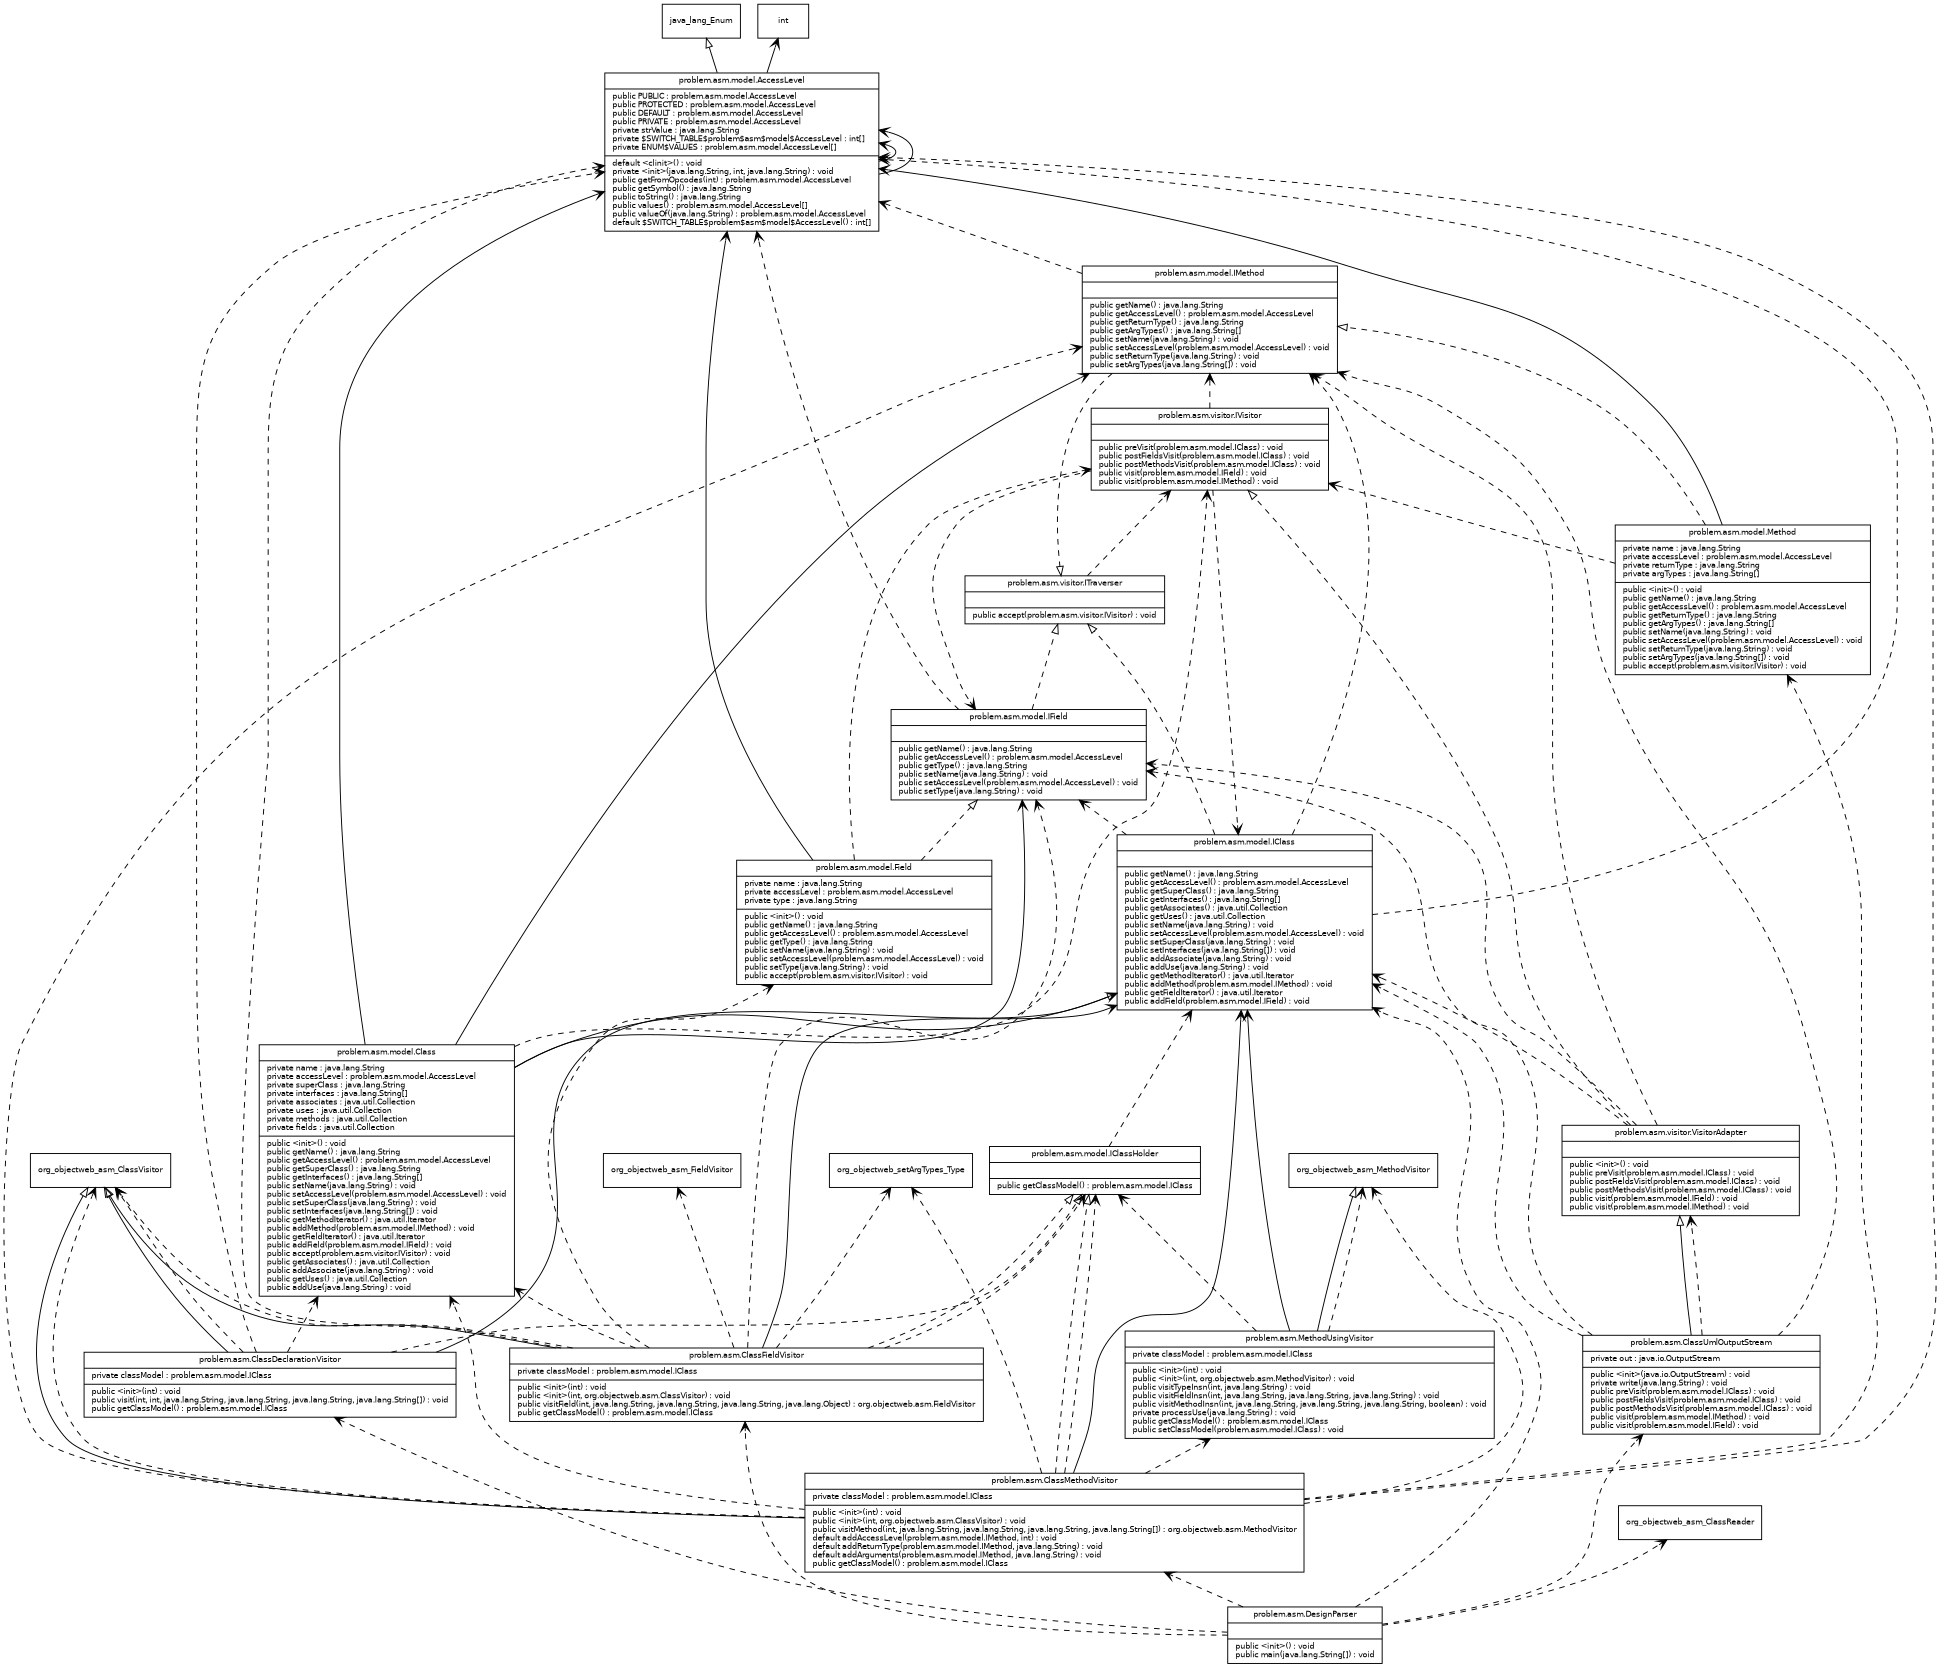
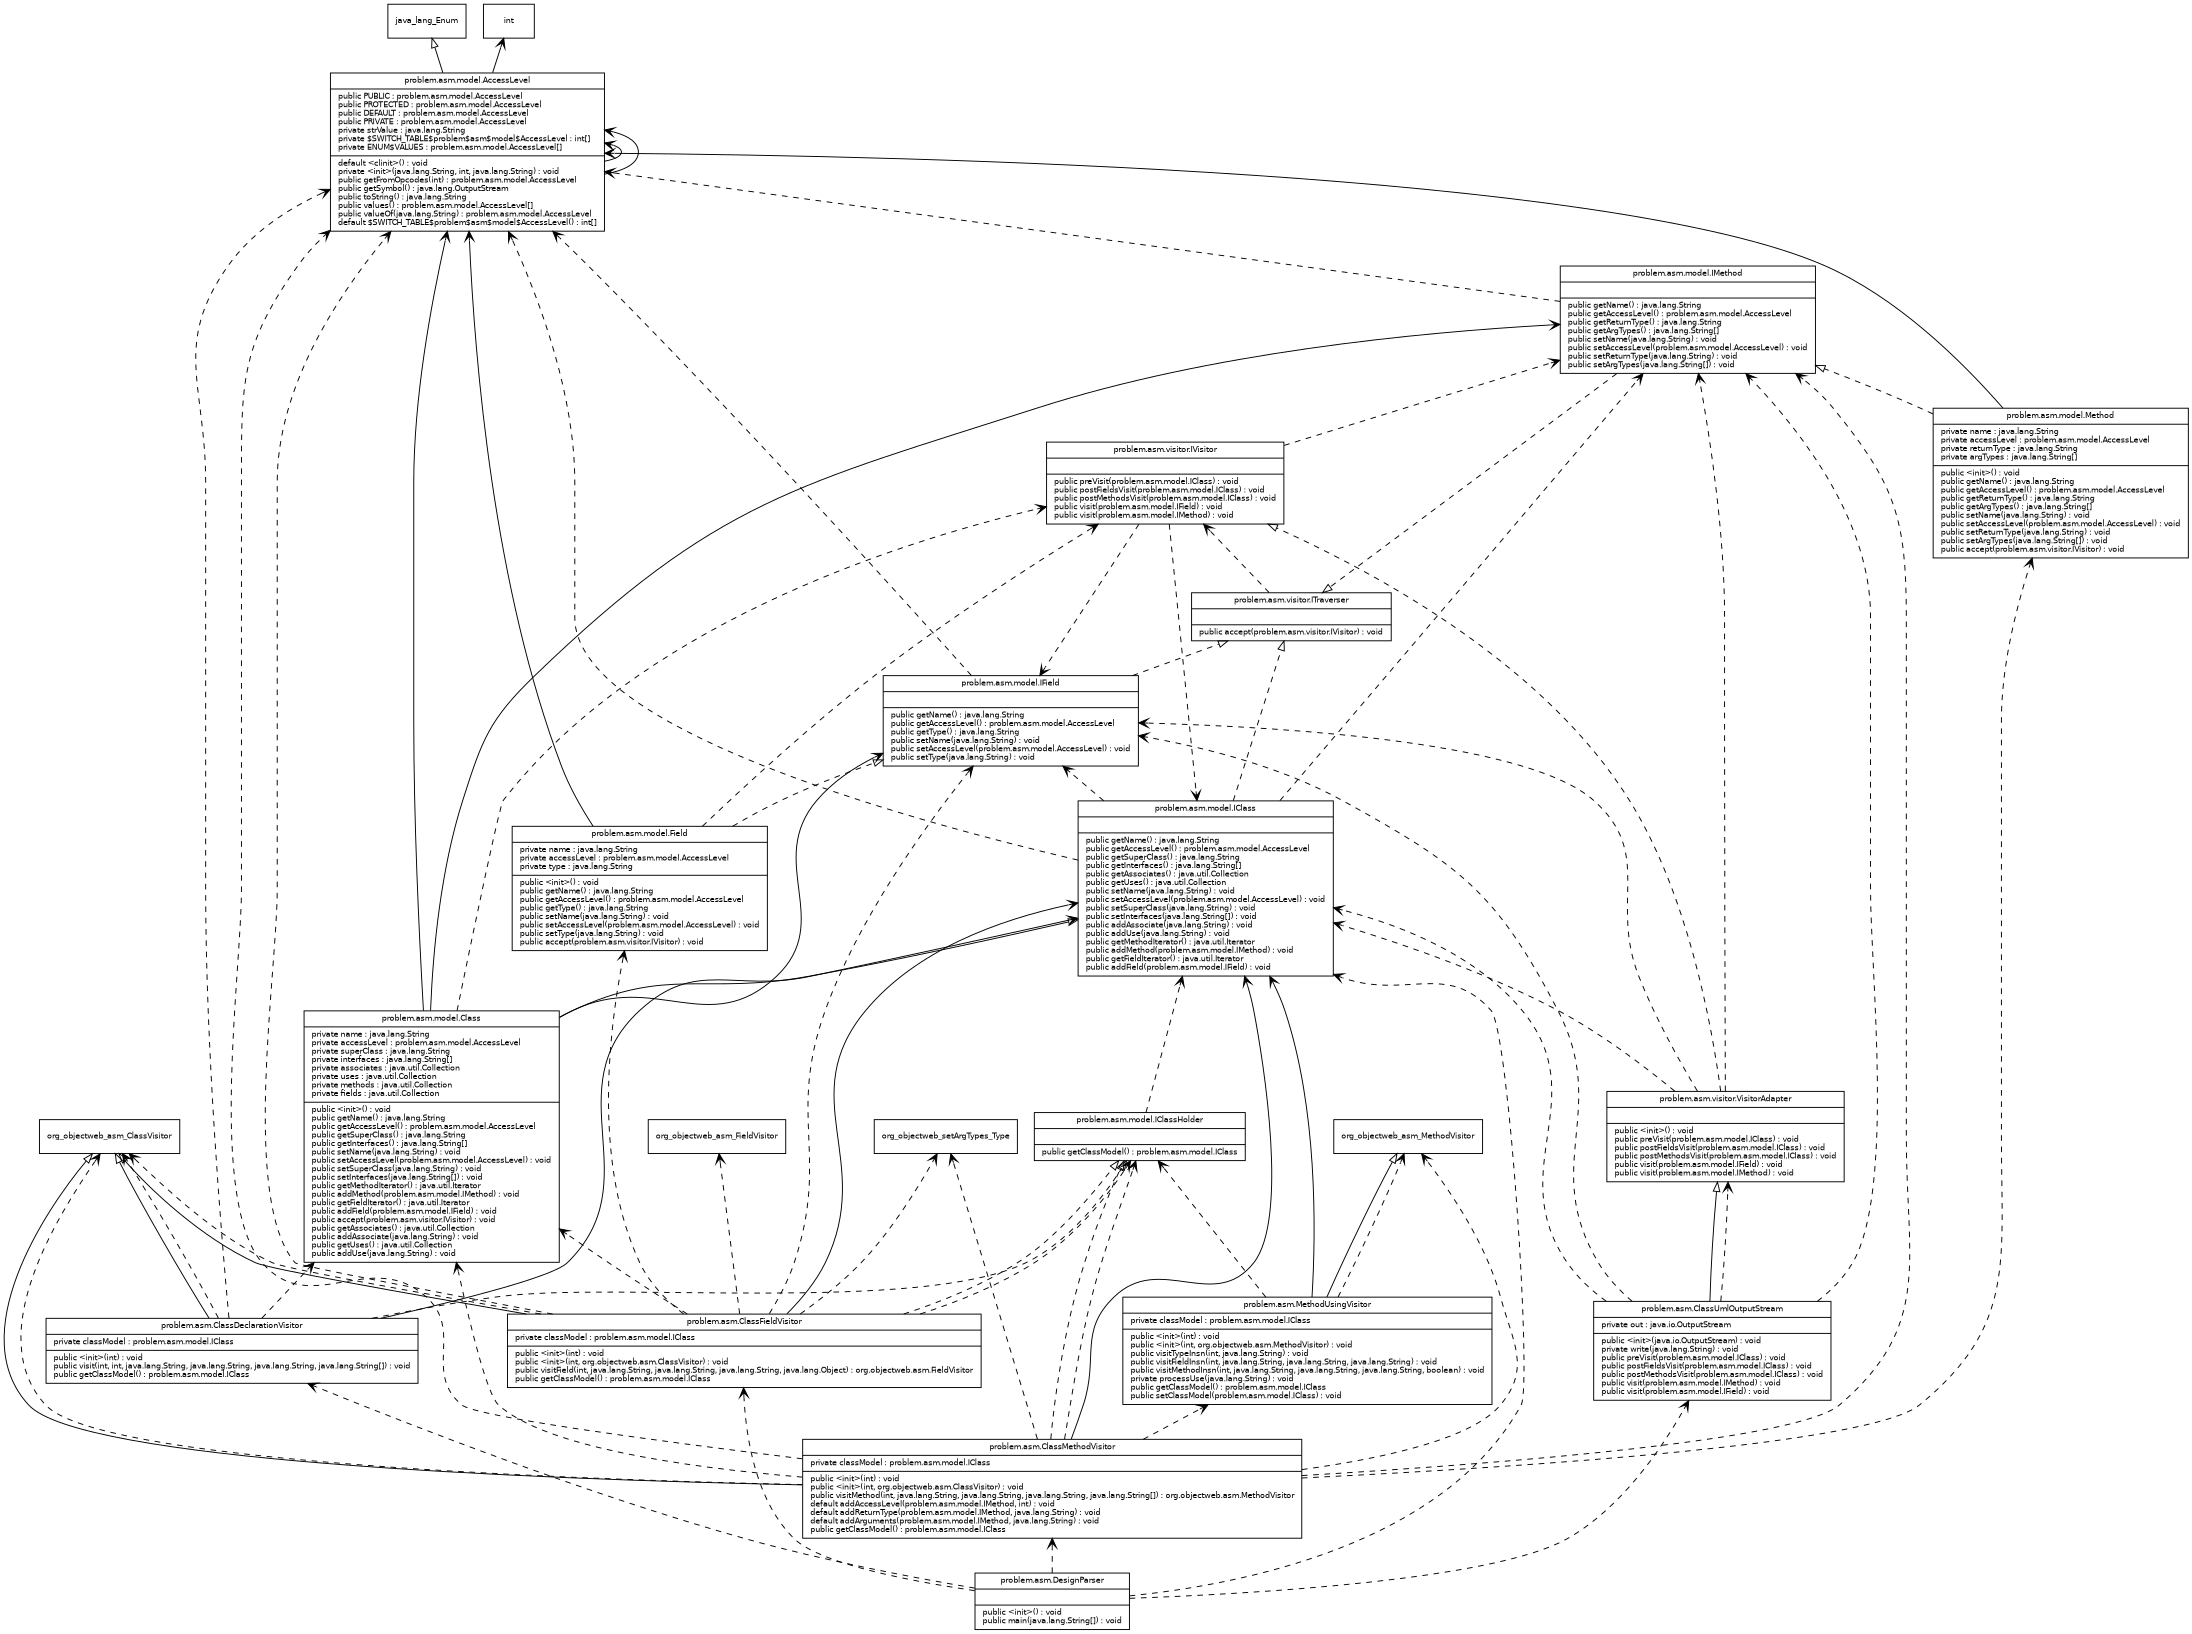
(682, 189) -> (423, 189)
(1476, 525) -> none
(1690, 1523) -> none
